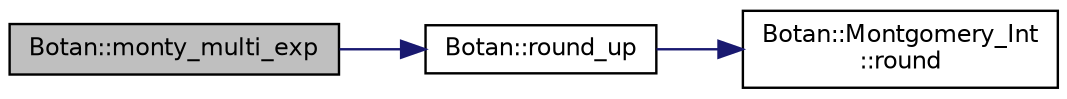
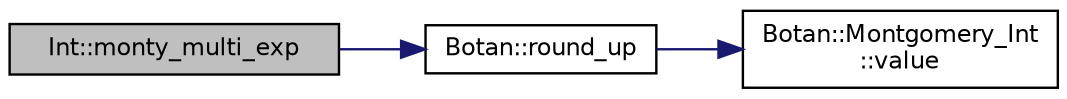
(174, 49) -> (174, 49)
(900, 49) -> (900, 49)
